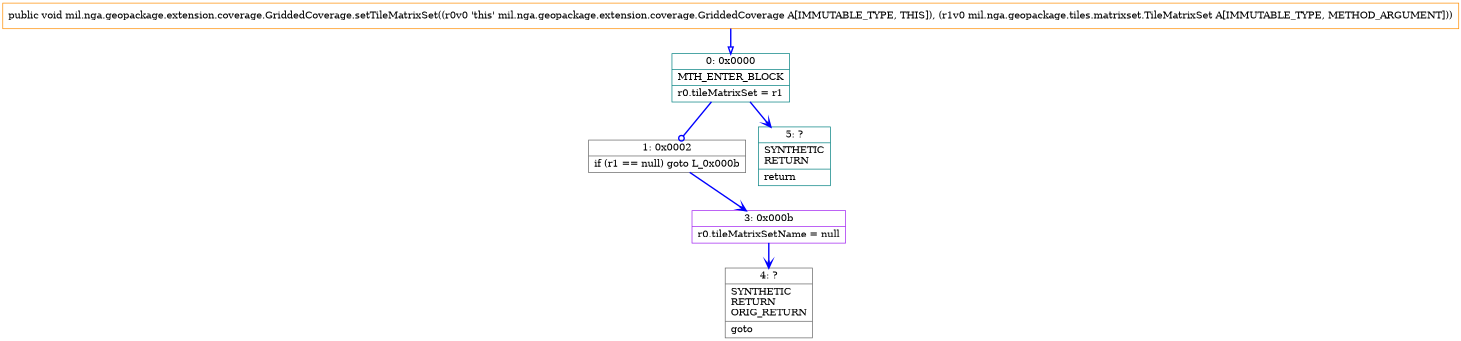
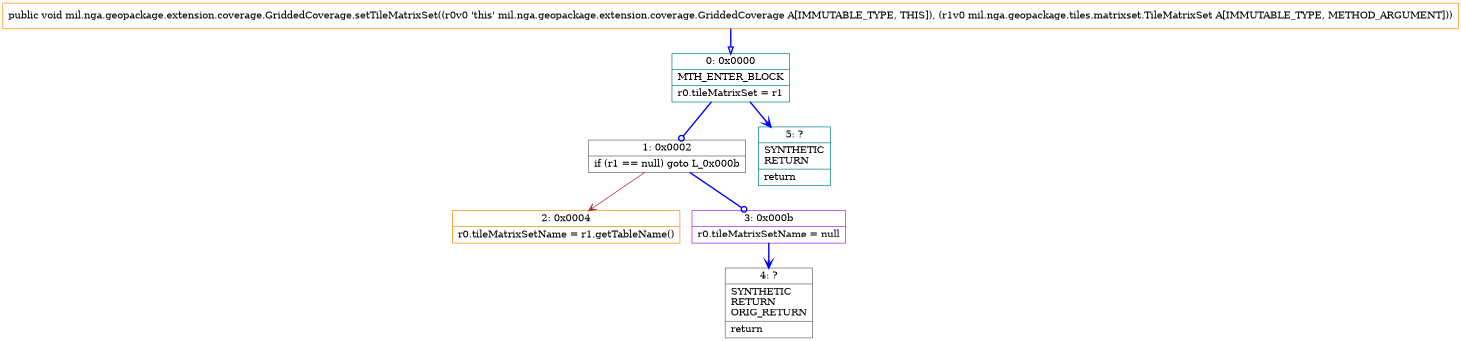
(716, 190) -> (716, 190)
none -> (566, 227)
(742, 329) -> (747, 329)
